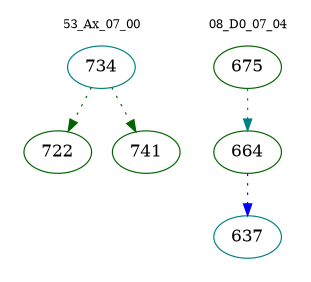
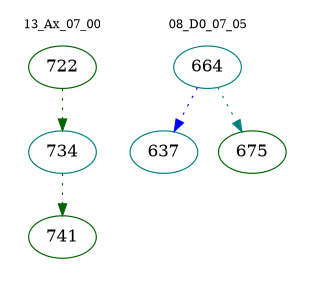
(102, 25) -> (62, 25)
(248, 25) -> (208, 25)
(83, 104) -> (62, 104)
(248, 104) -> (227, 104)
(248, 152) -> (208, 67)
